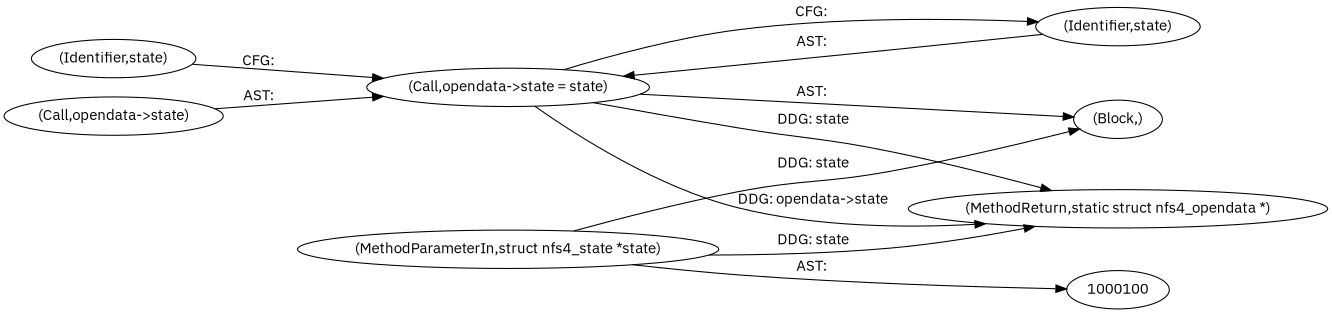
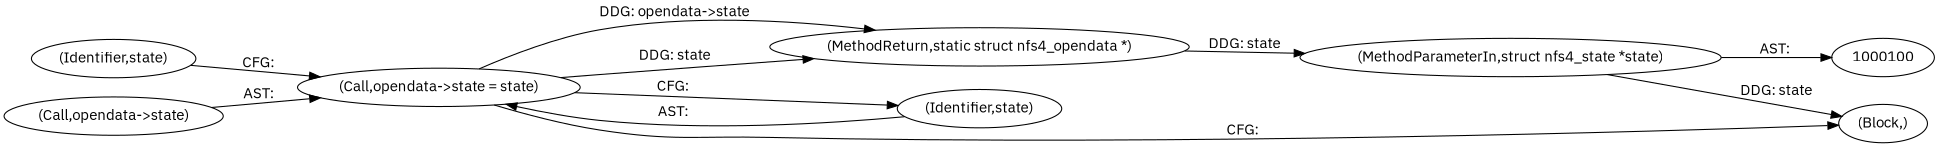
(813, 92) -> (1245, 130)
(867, 250) -> (1239, 52)
